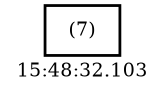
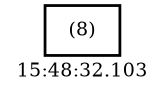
(82, 30) -> (82, 30)
